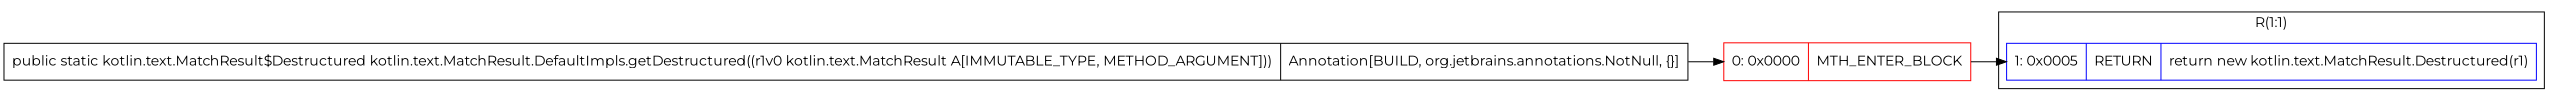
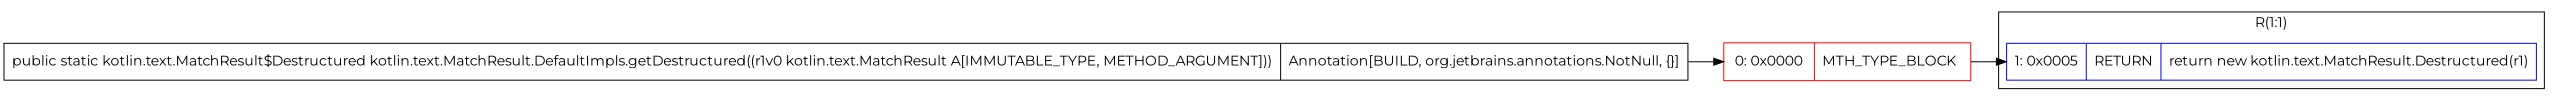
(1890, 61) -> (1890, 61)
